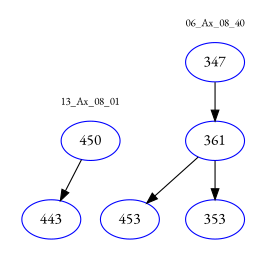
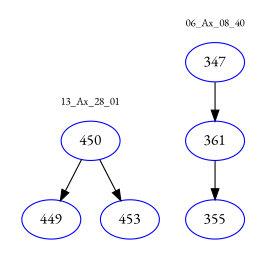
(91, 102) -> (91, 102)
(184, 170) -> (108, 175)
(51, 219) -> (51, 219)
(215, 219) -> (215, 219)
